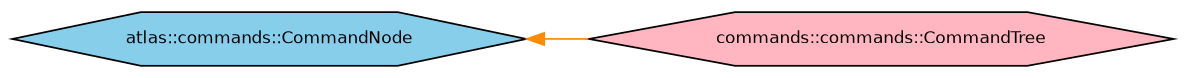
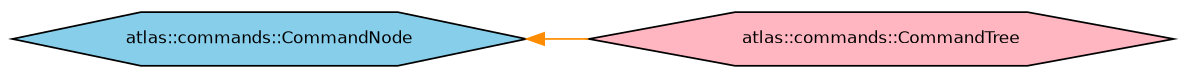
(881, 39) -> (881, 39)
